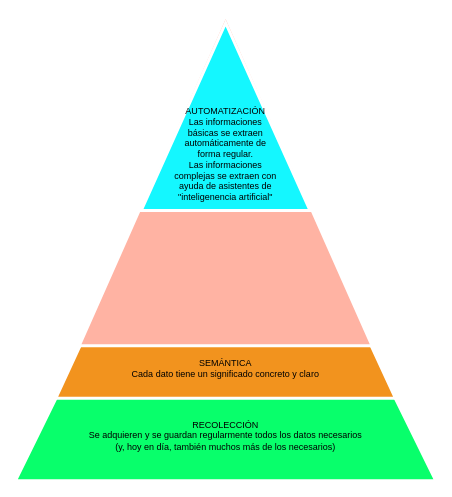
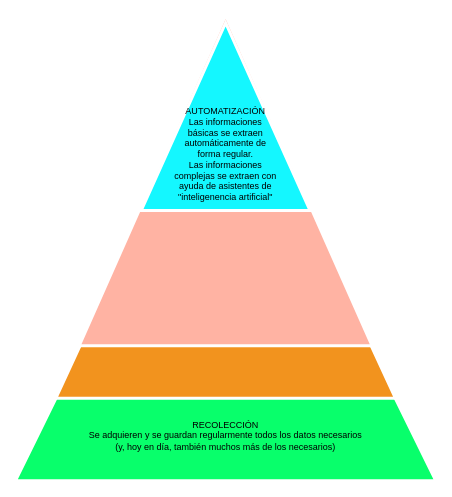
(225, 368) -> none
